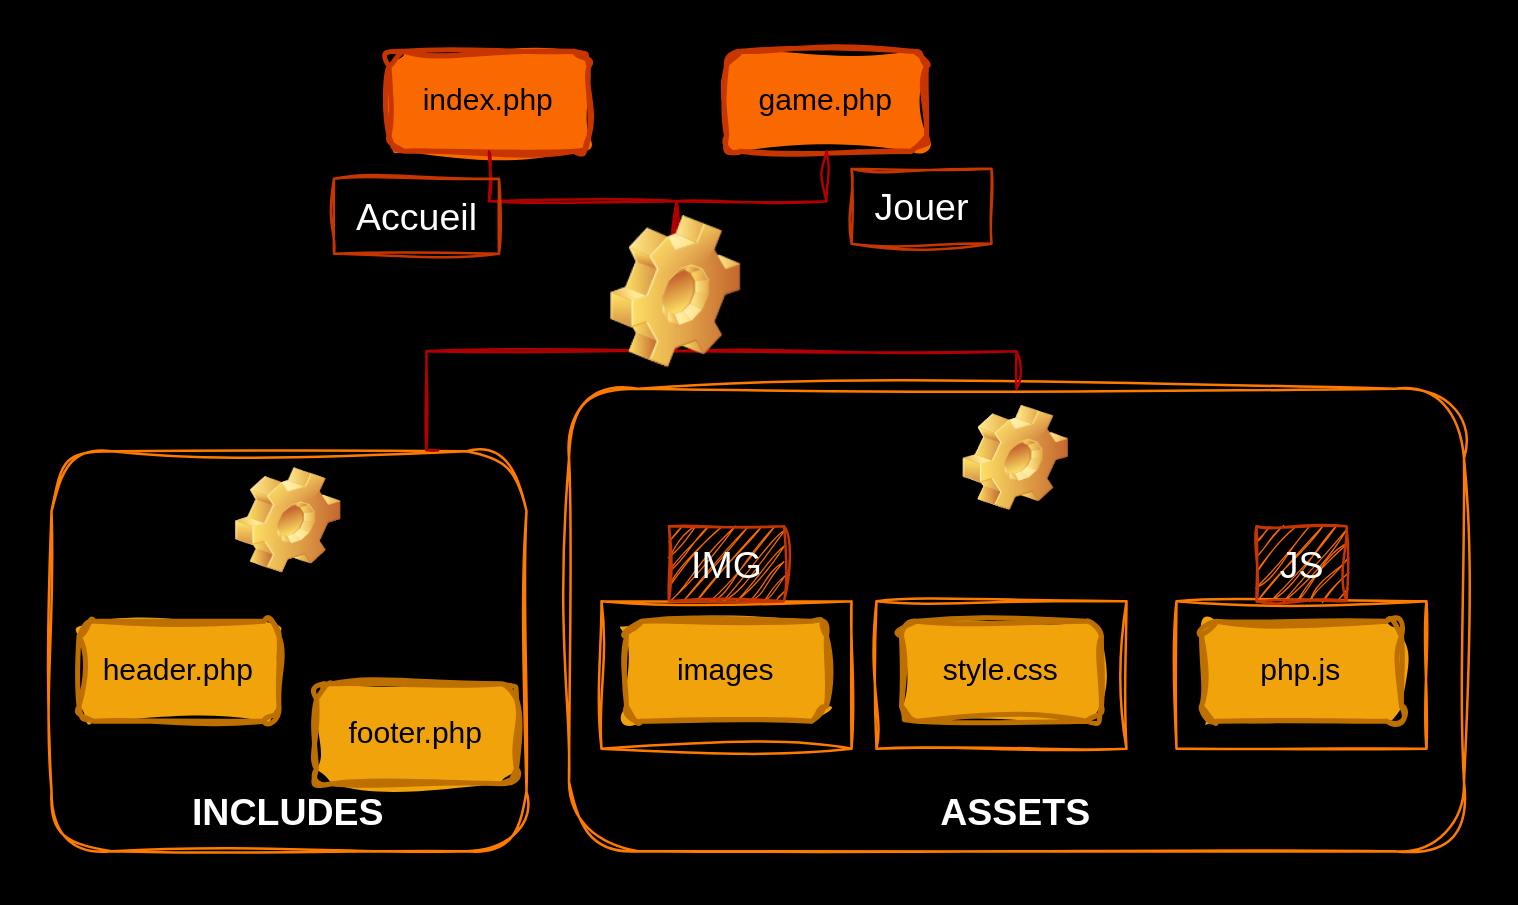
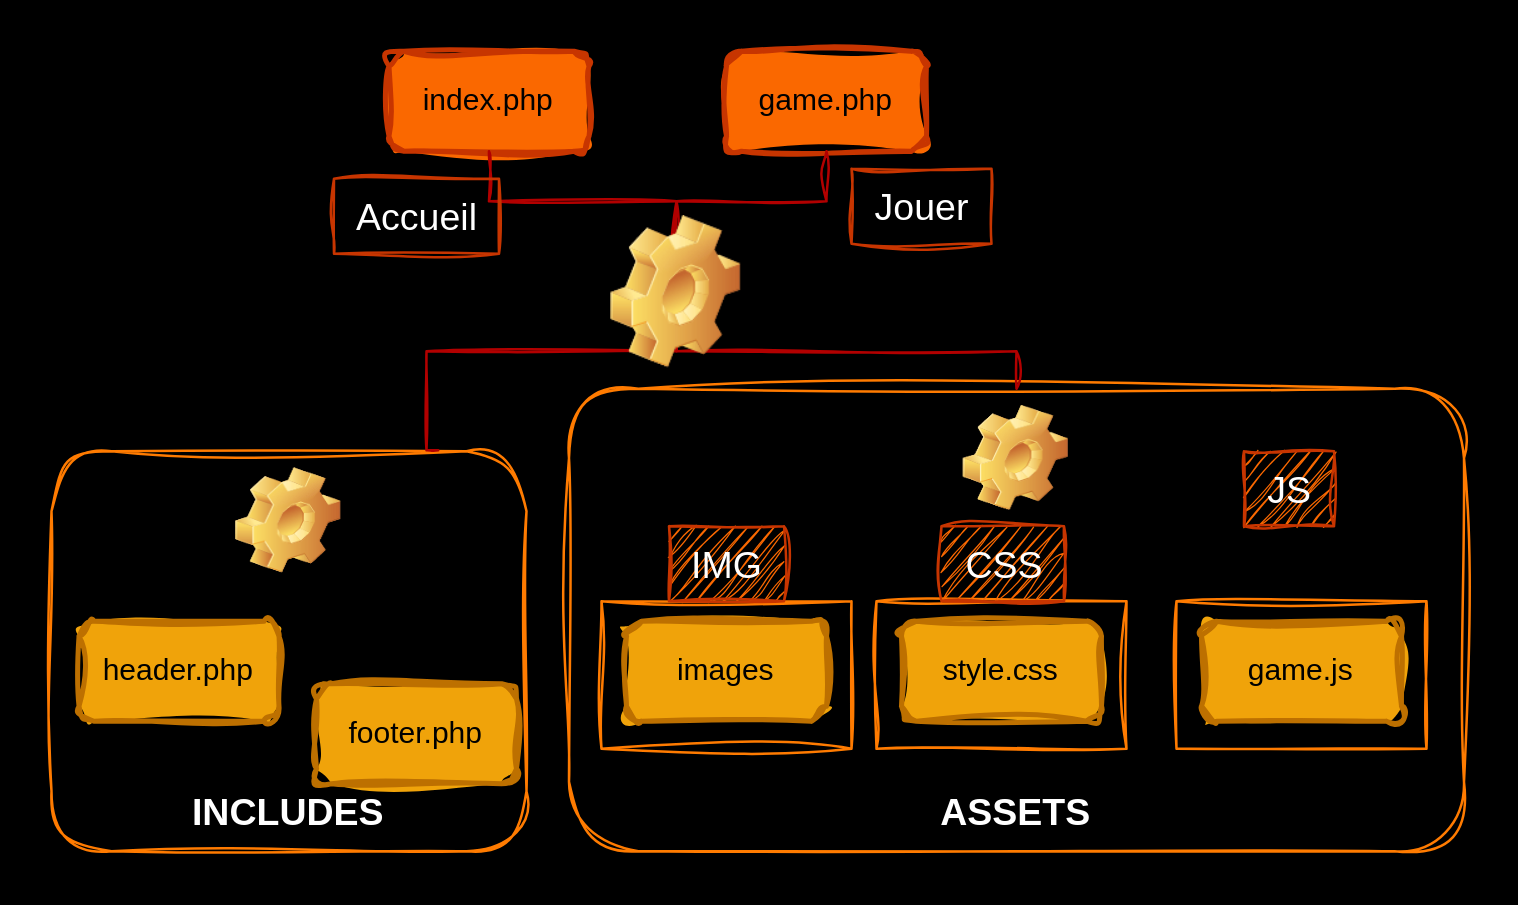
none -> (1003, 564)
(1301, 564) -> (1289, 489)
(1301, 671) -> (1301, 671)
